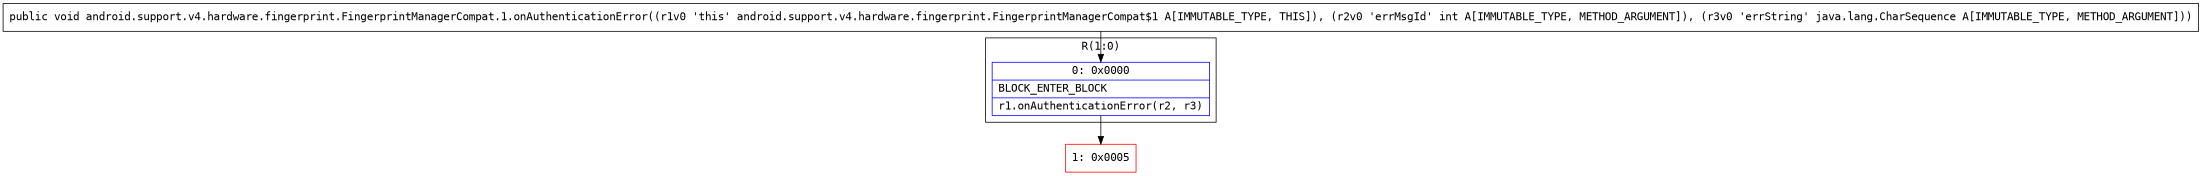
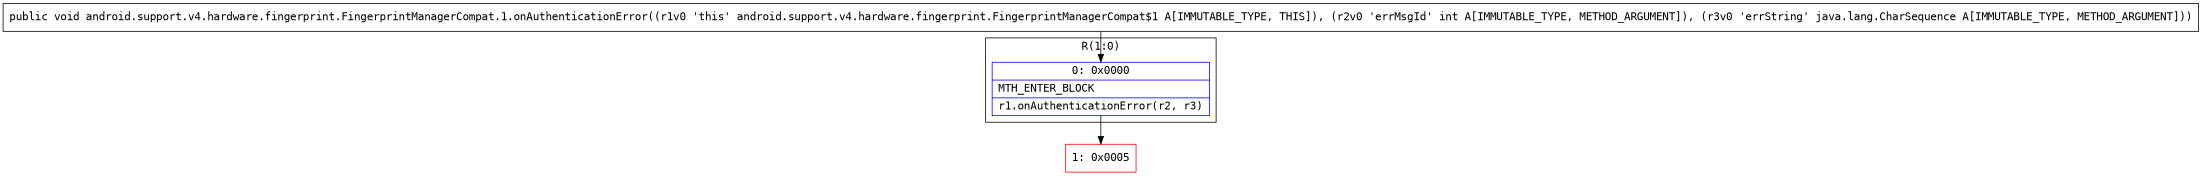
(1053, 89) -> (1046, 89)
